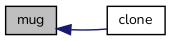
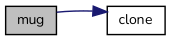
(89, 30) -> (75, 11)
